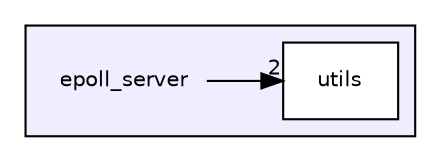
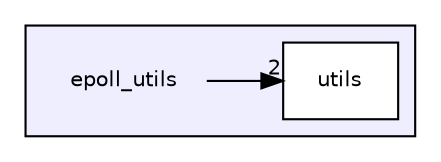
(125, 81) -> (125, 81)
